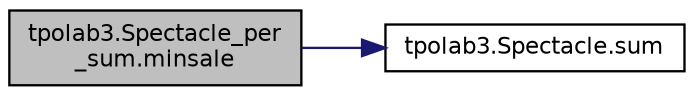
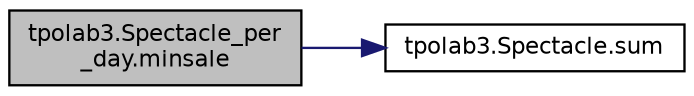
(155, 48) -> (155, 48)
